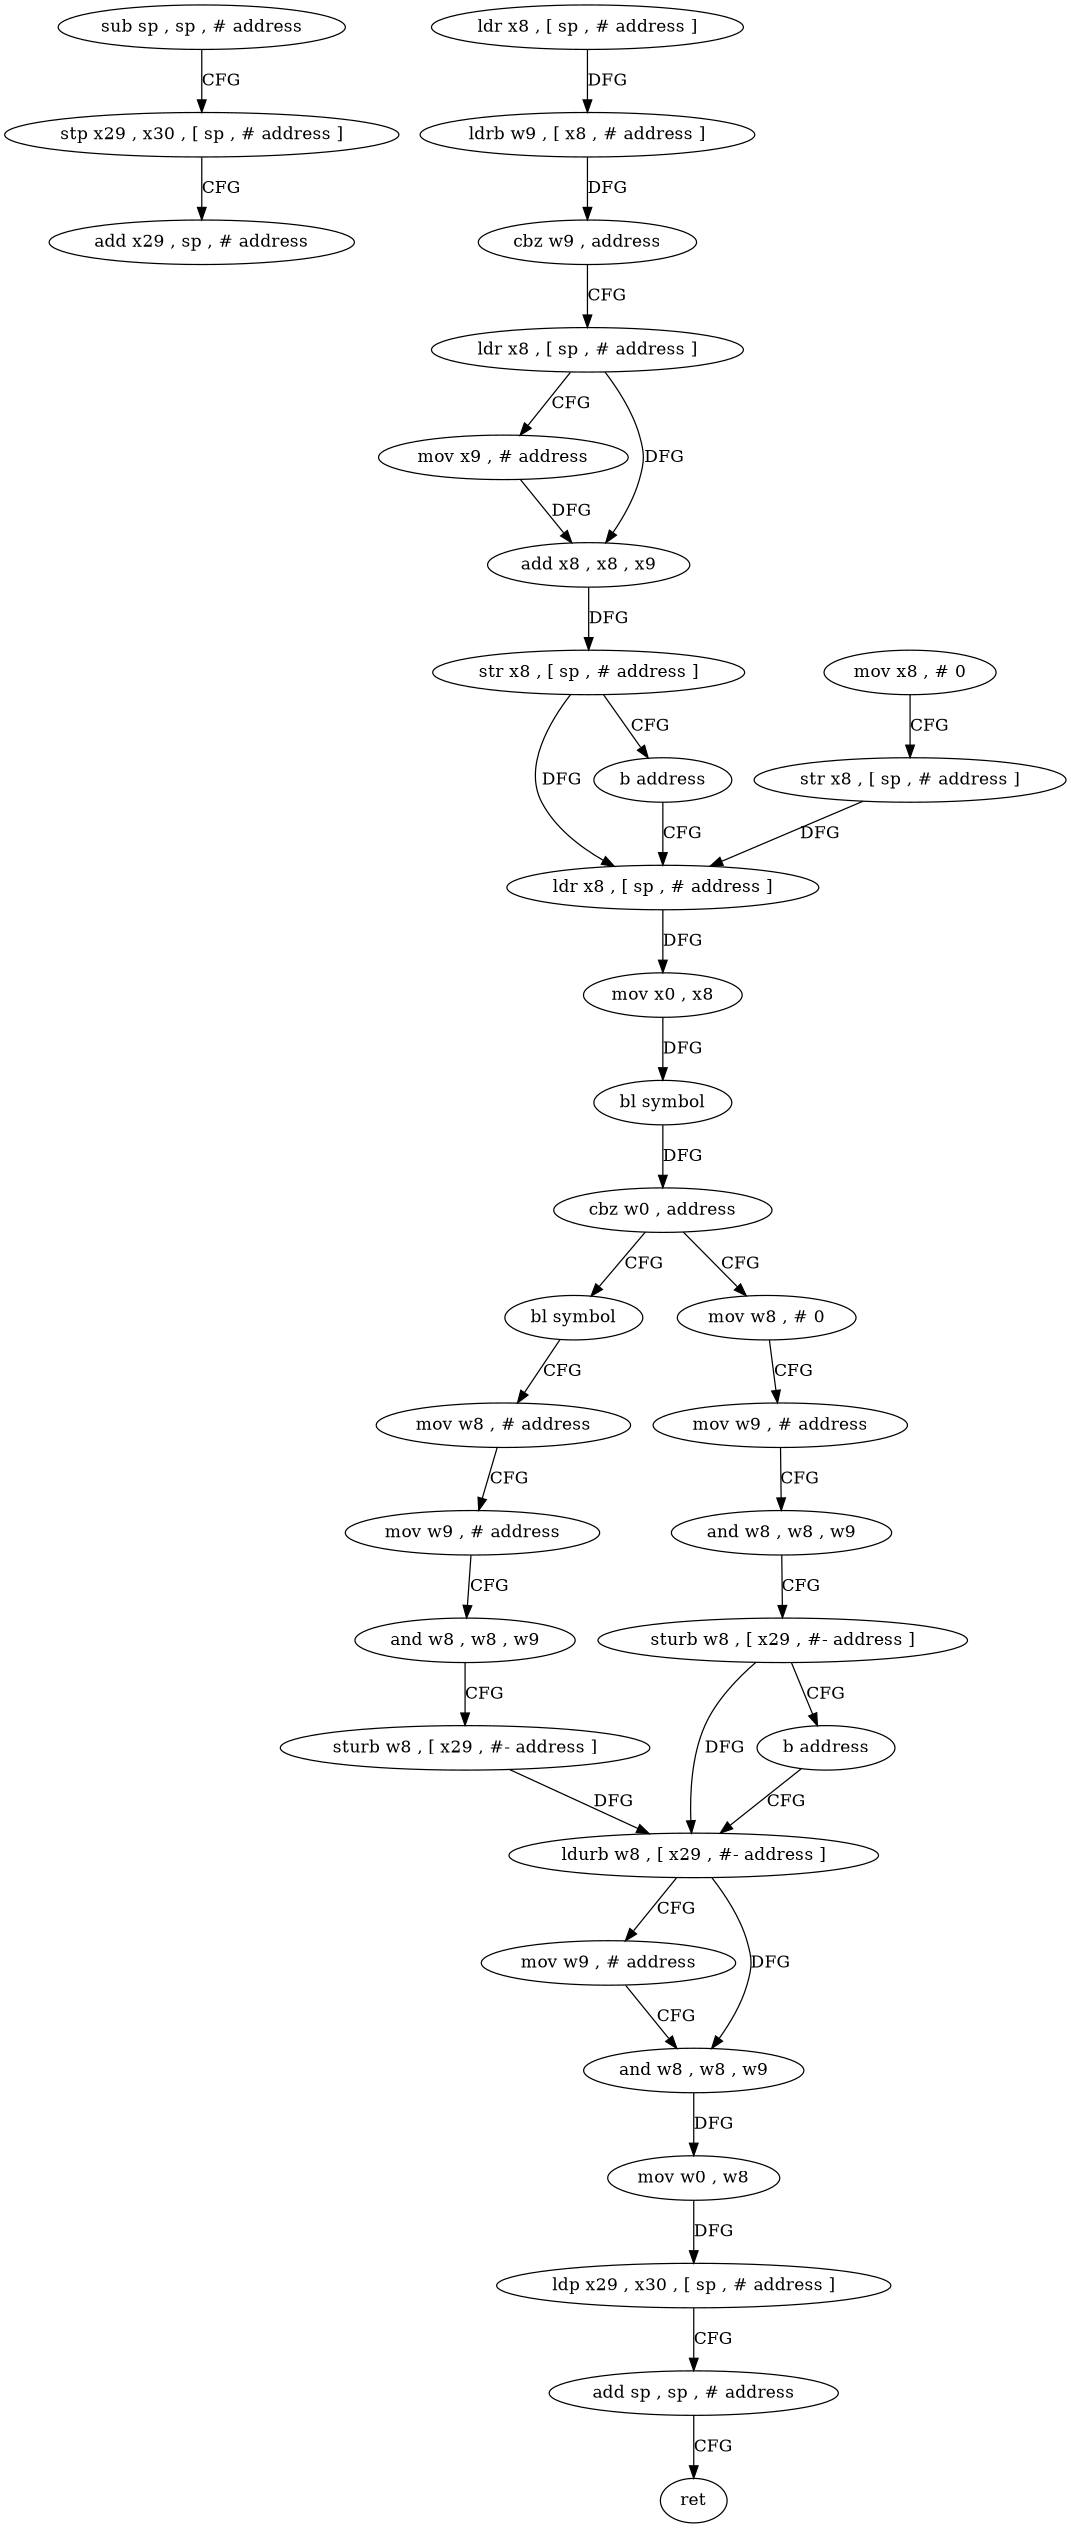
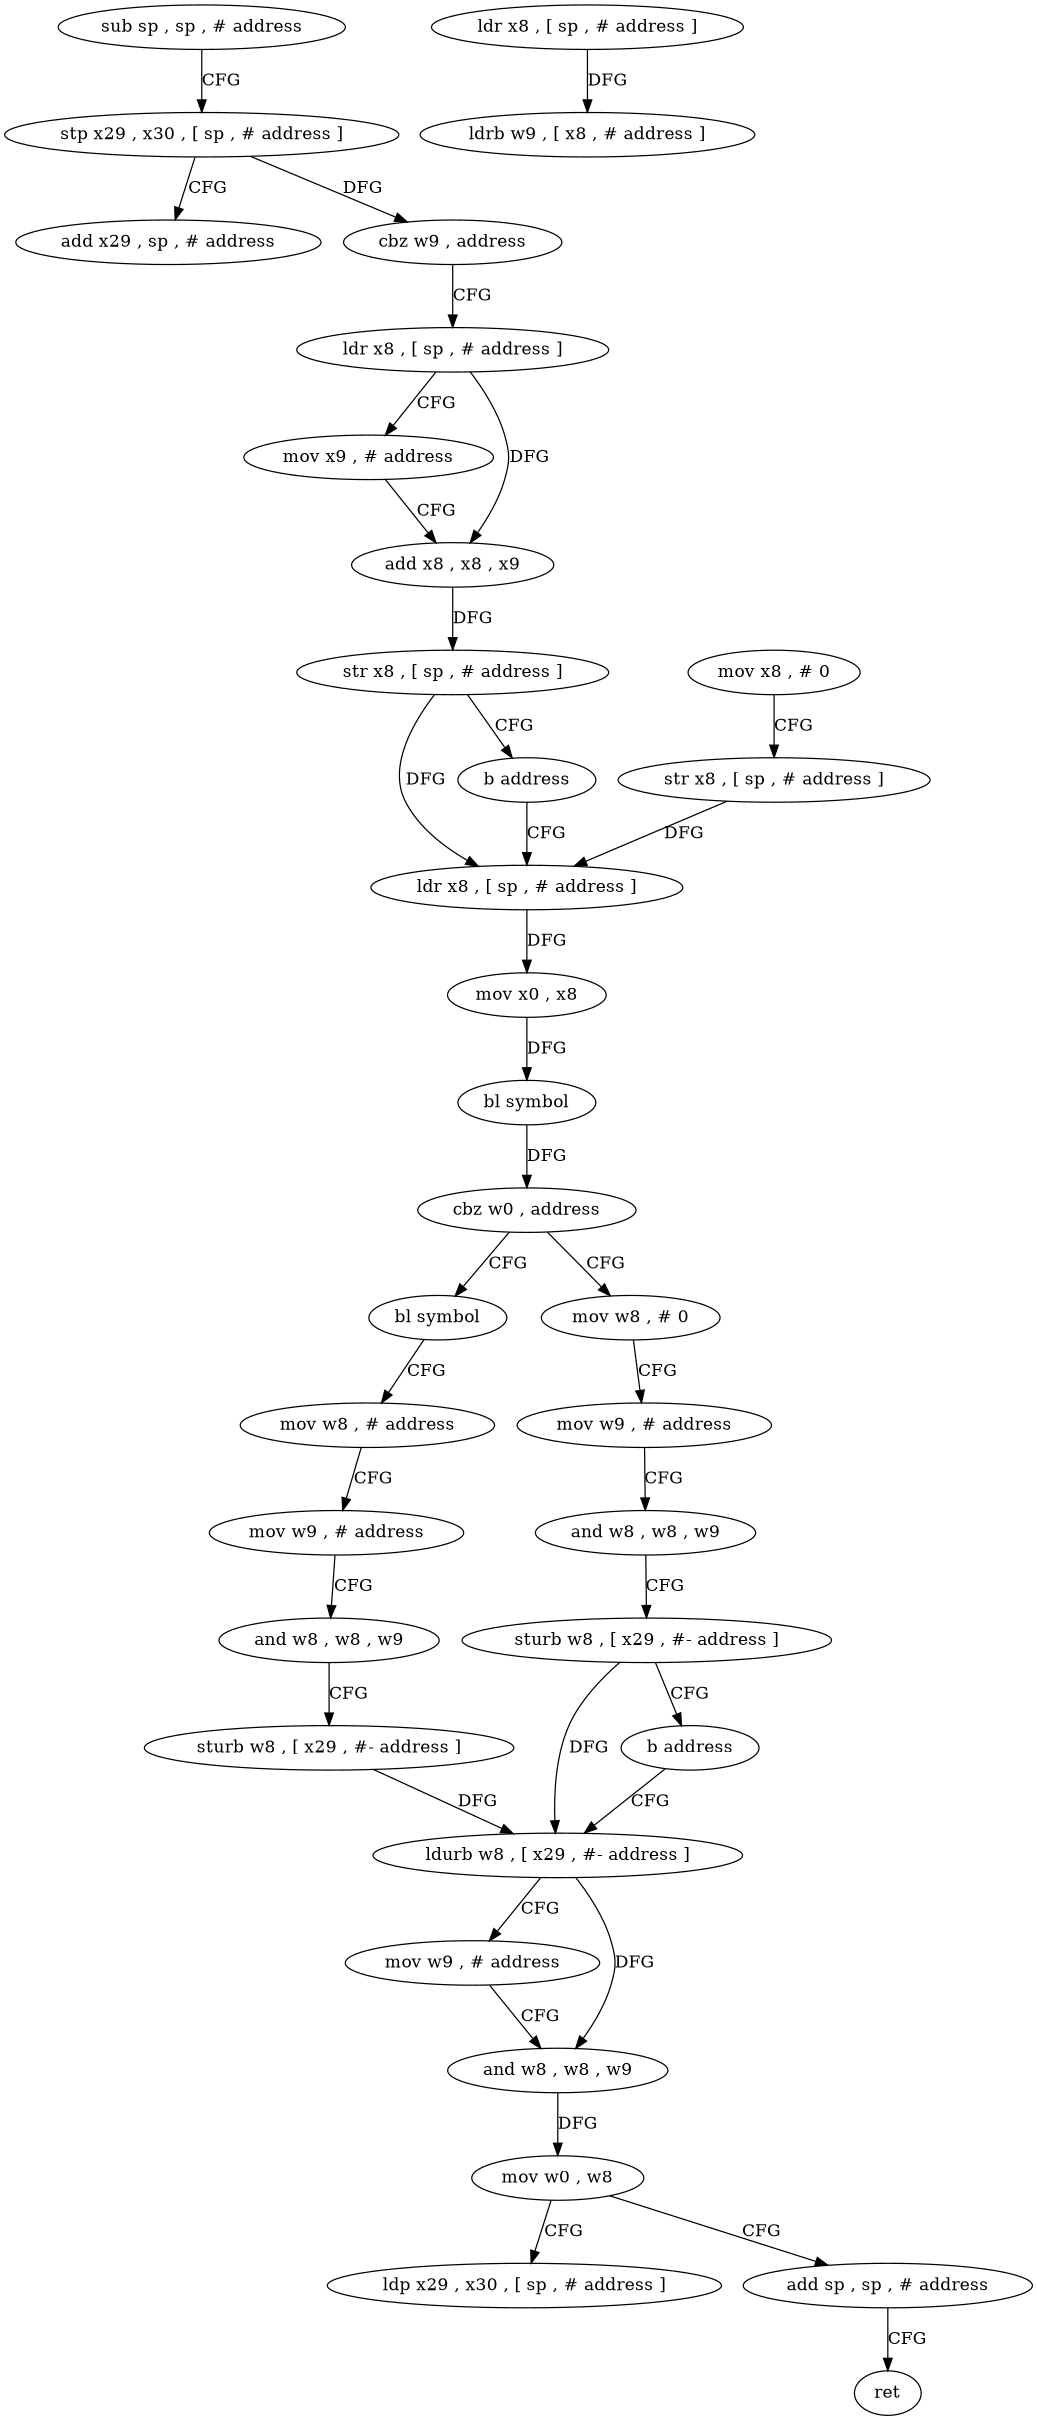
(587, 182) -> (323, 187)
(572, 511) -> (437, 511)
(714, 2232) -> (564, 2232)
(694, 2333) -> (713, 2229)
